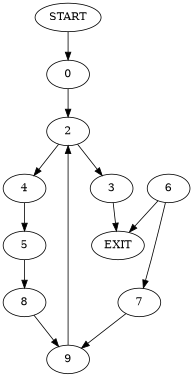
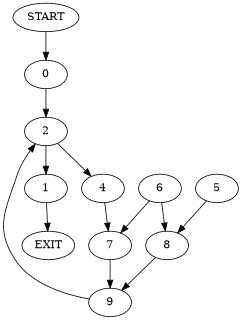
(112, 188) -> (46, 188)
(25, 213) -> (106, 213)
(146, 214) -> (163, 213)
